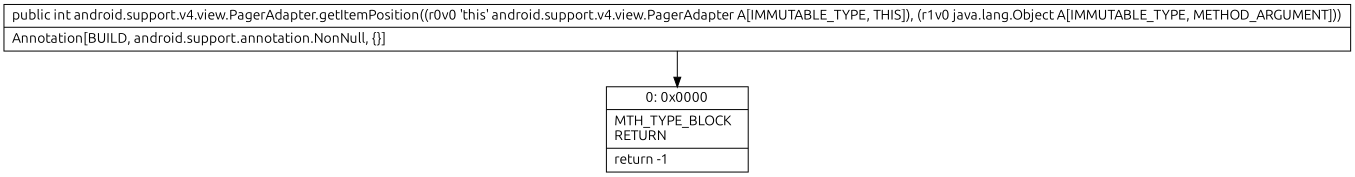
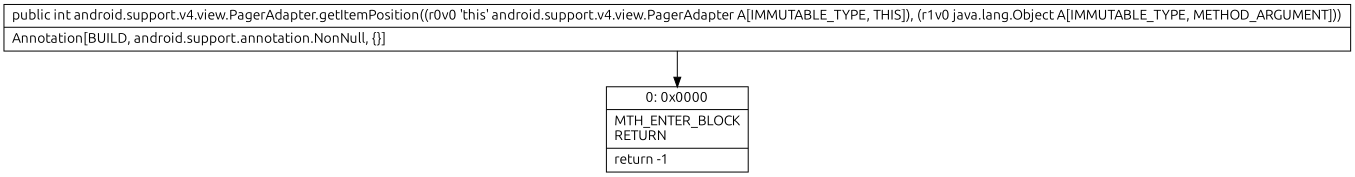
(673, 121) -> (677, 121)
